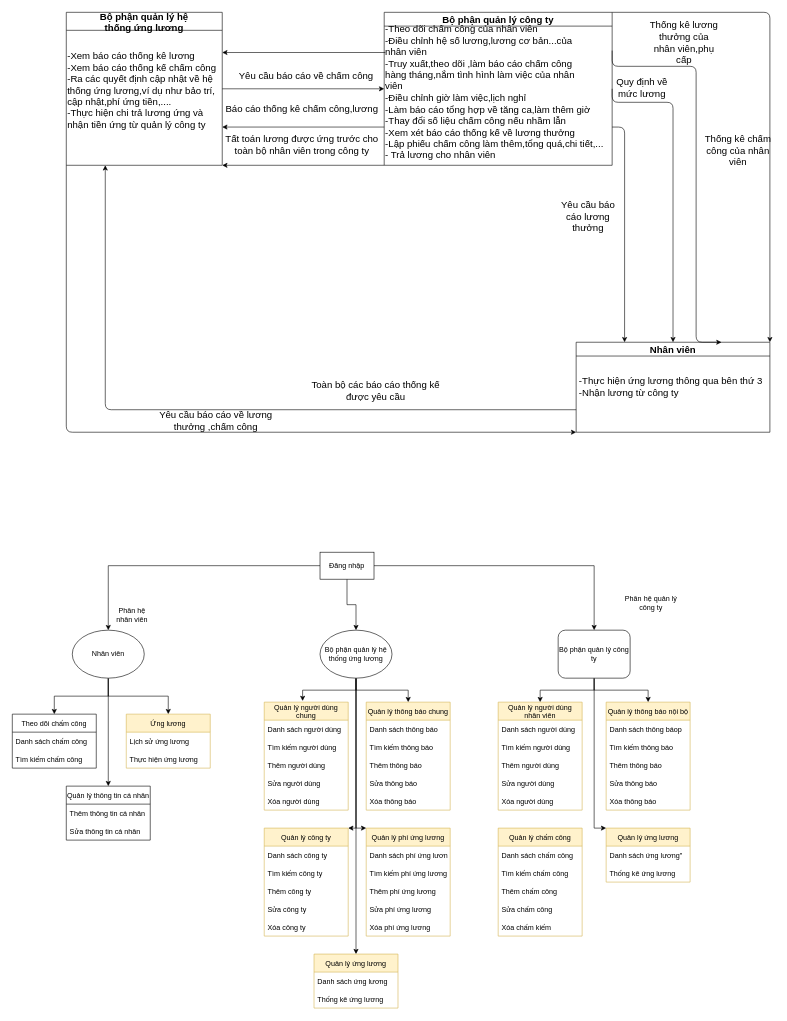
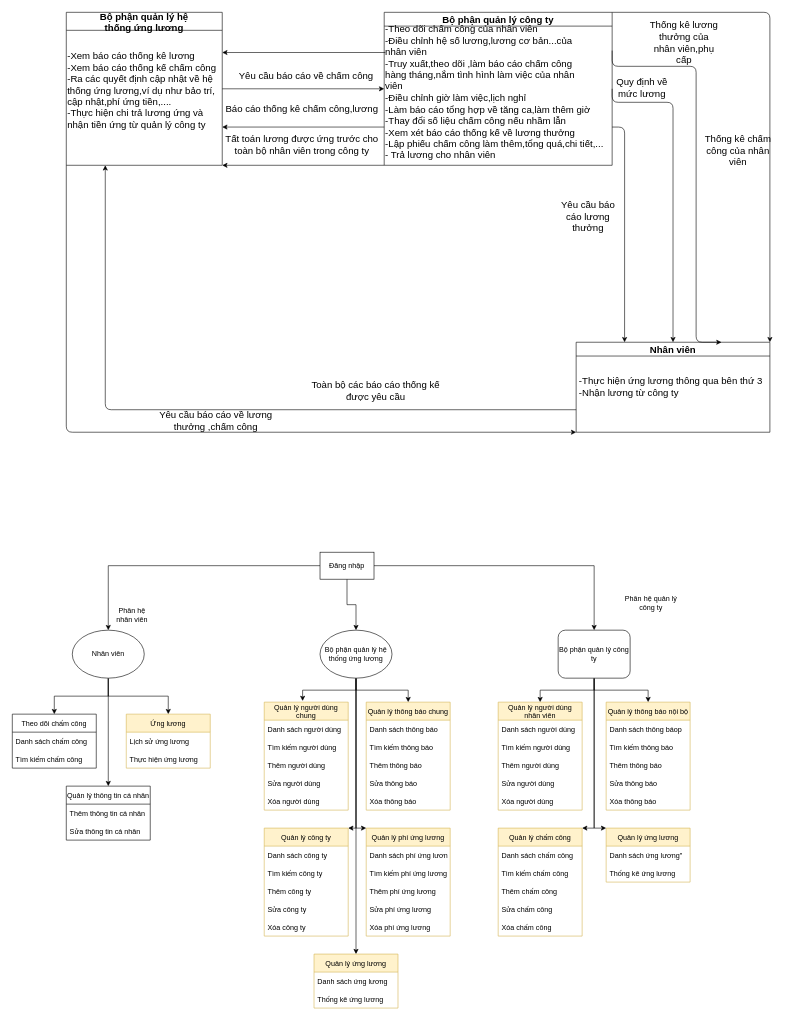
none -> (587, 828)
(525, 928) -> (526, 928)
